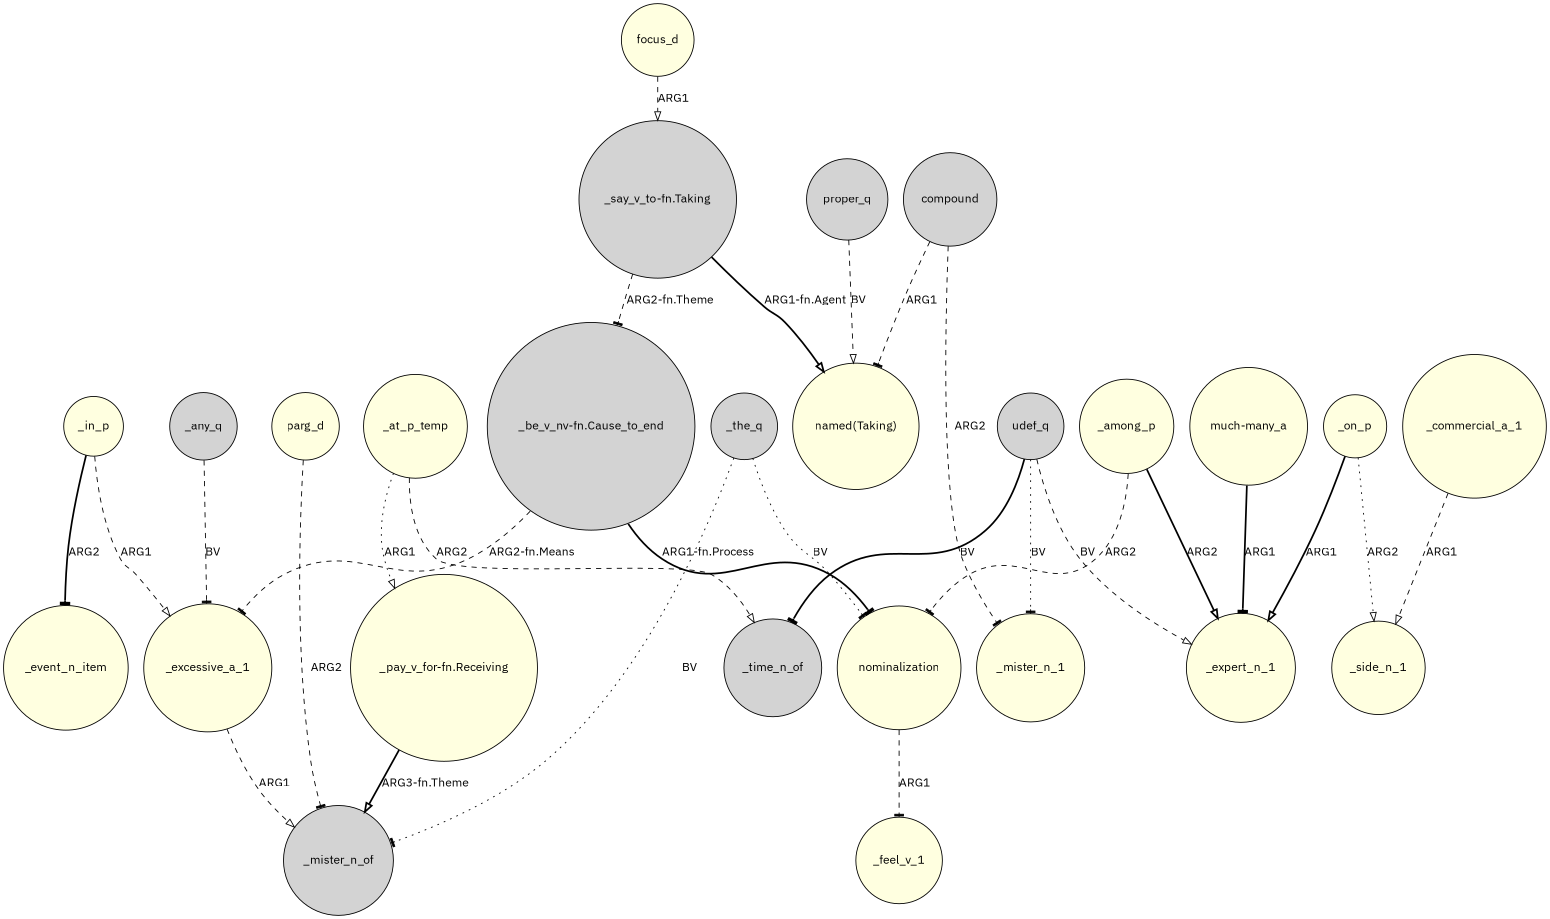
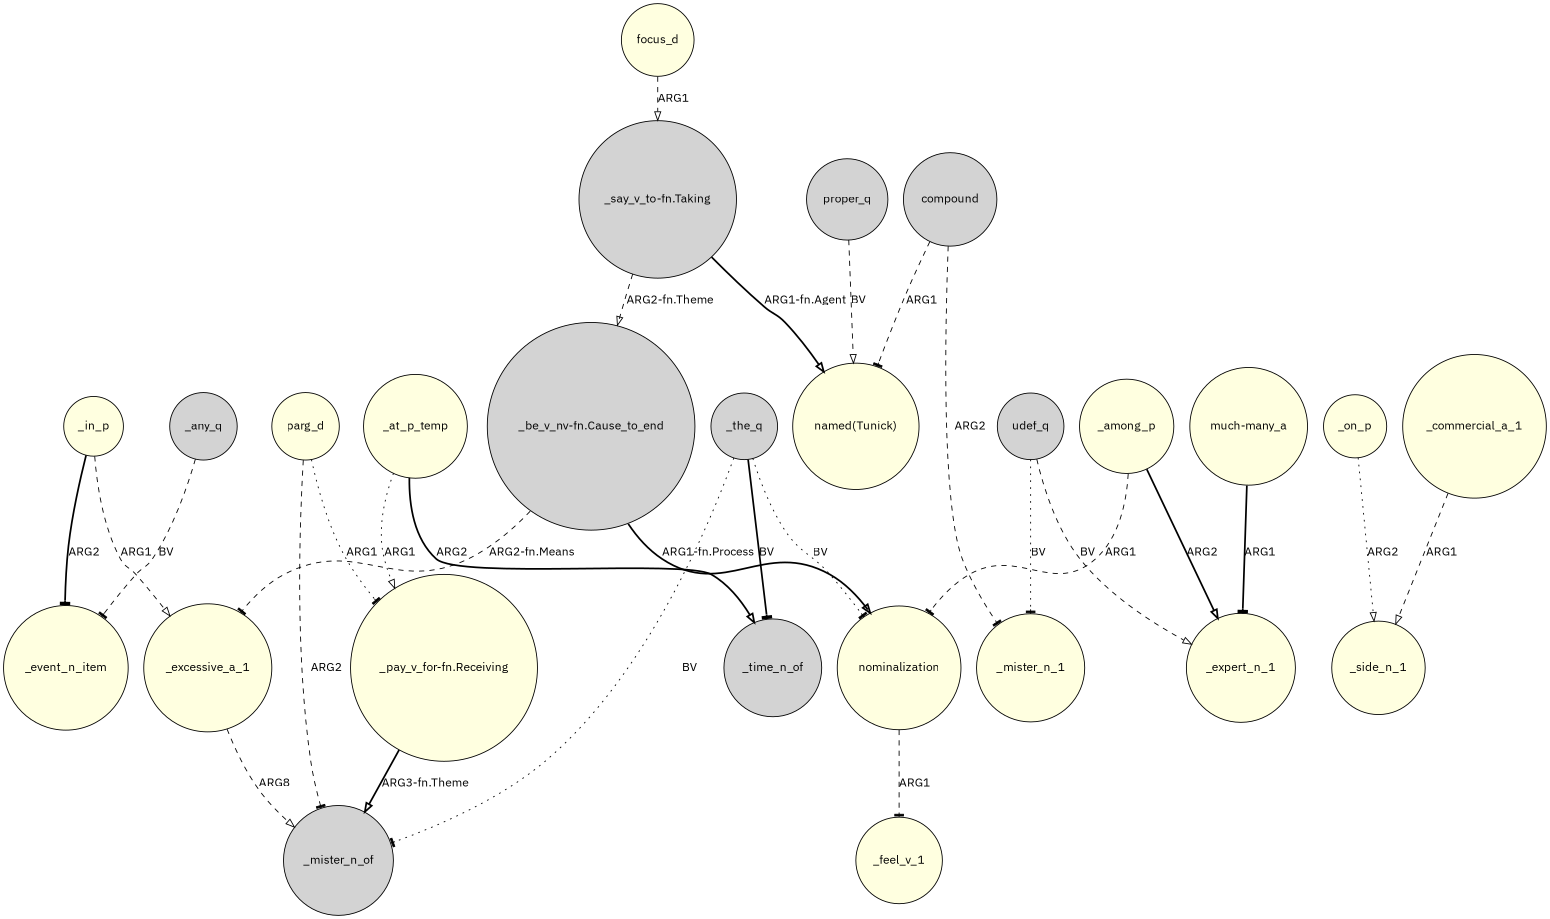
(625, 298) -> (625, 298)
(856, 426) -> (856, 426)
(205, 530) -> (162, 543)
none -> (334, 533)
(1313, 536) -> none
(1121, 552) -> (1121, 552)
(921, 554) -> (757, 537)
(747, 568) -> (747, 568)
(558, 569) -> (558, 569)
(275, 783) -> (275, 783)
